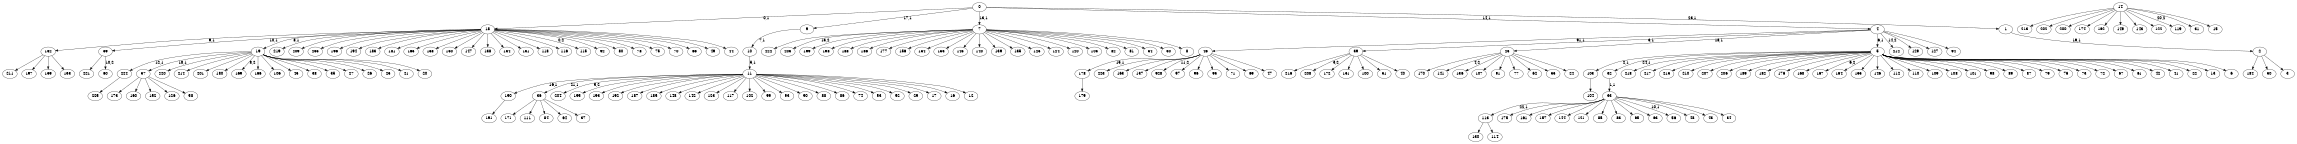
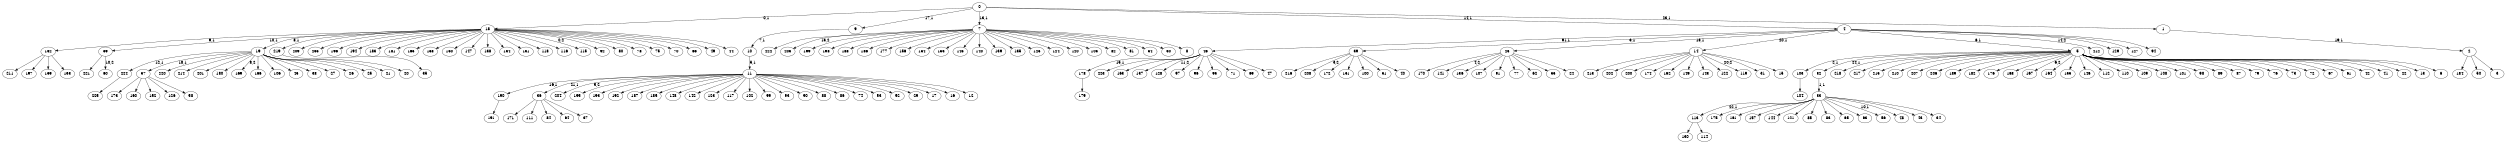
none -> (1771, 40)
(296, 62) -> (352, 57)
(1159, 74) -> (1159, 74)
